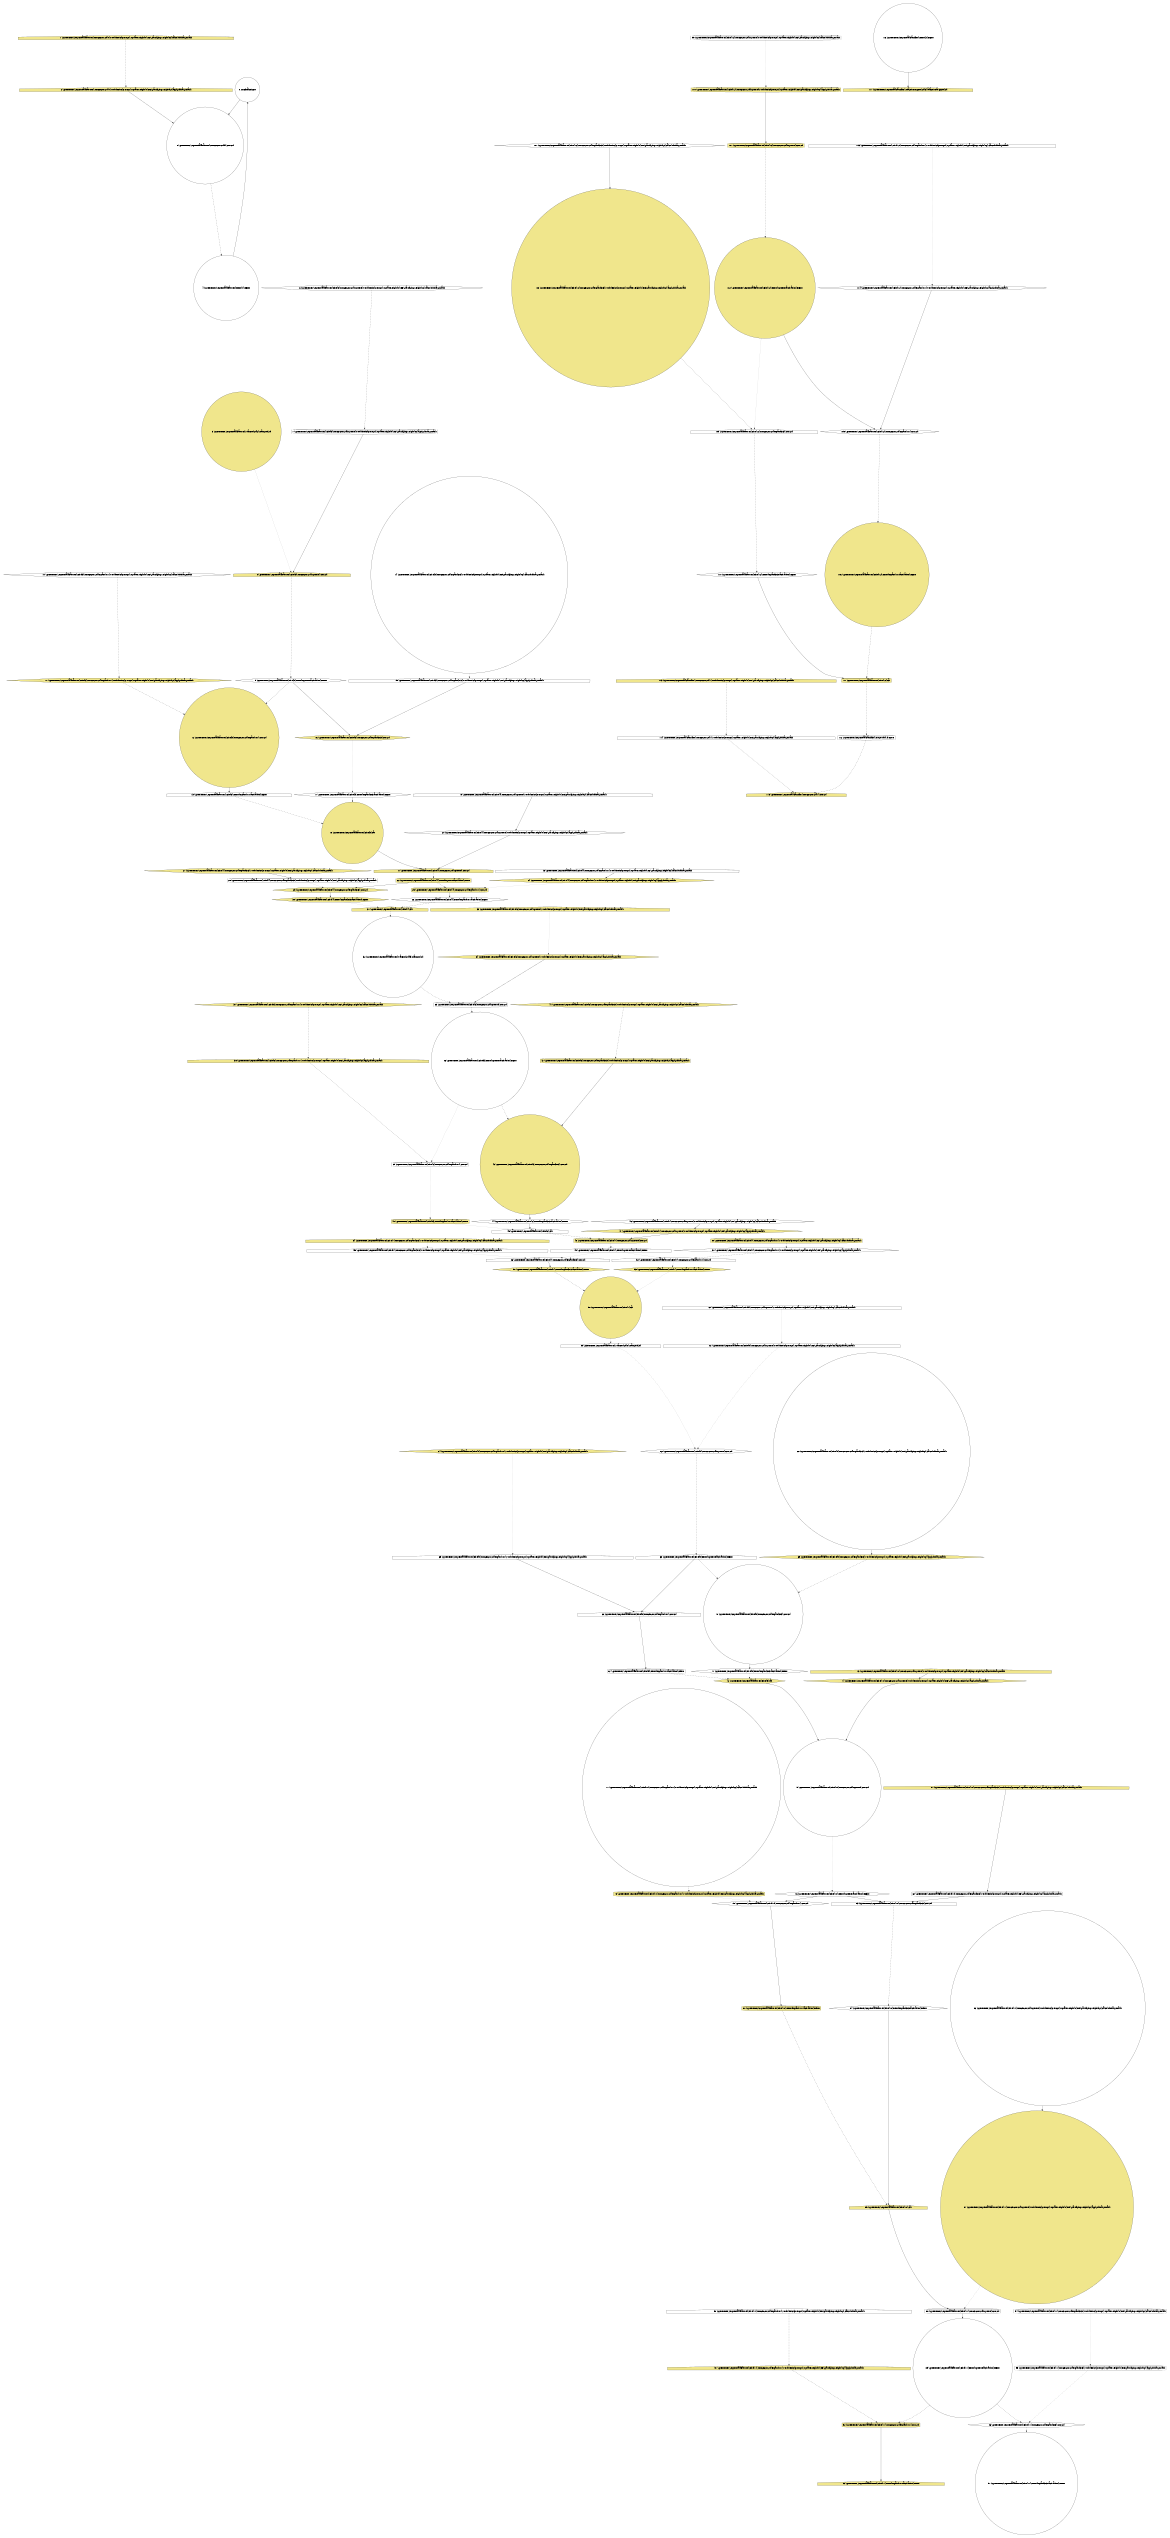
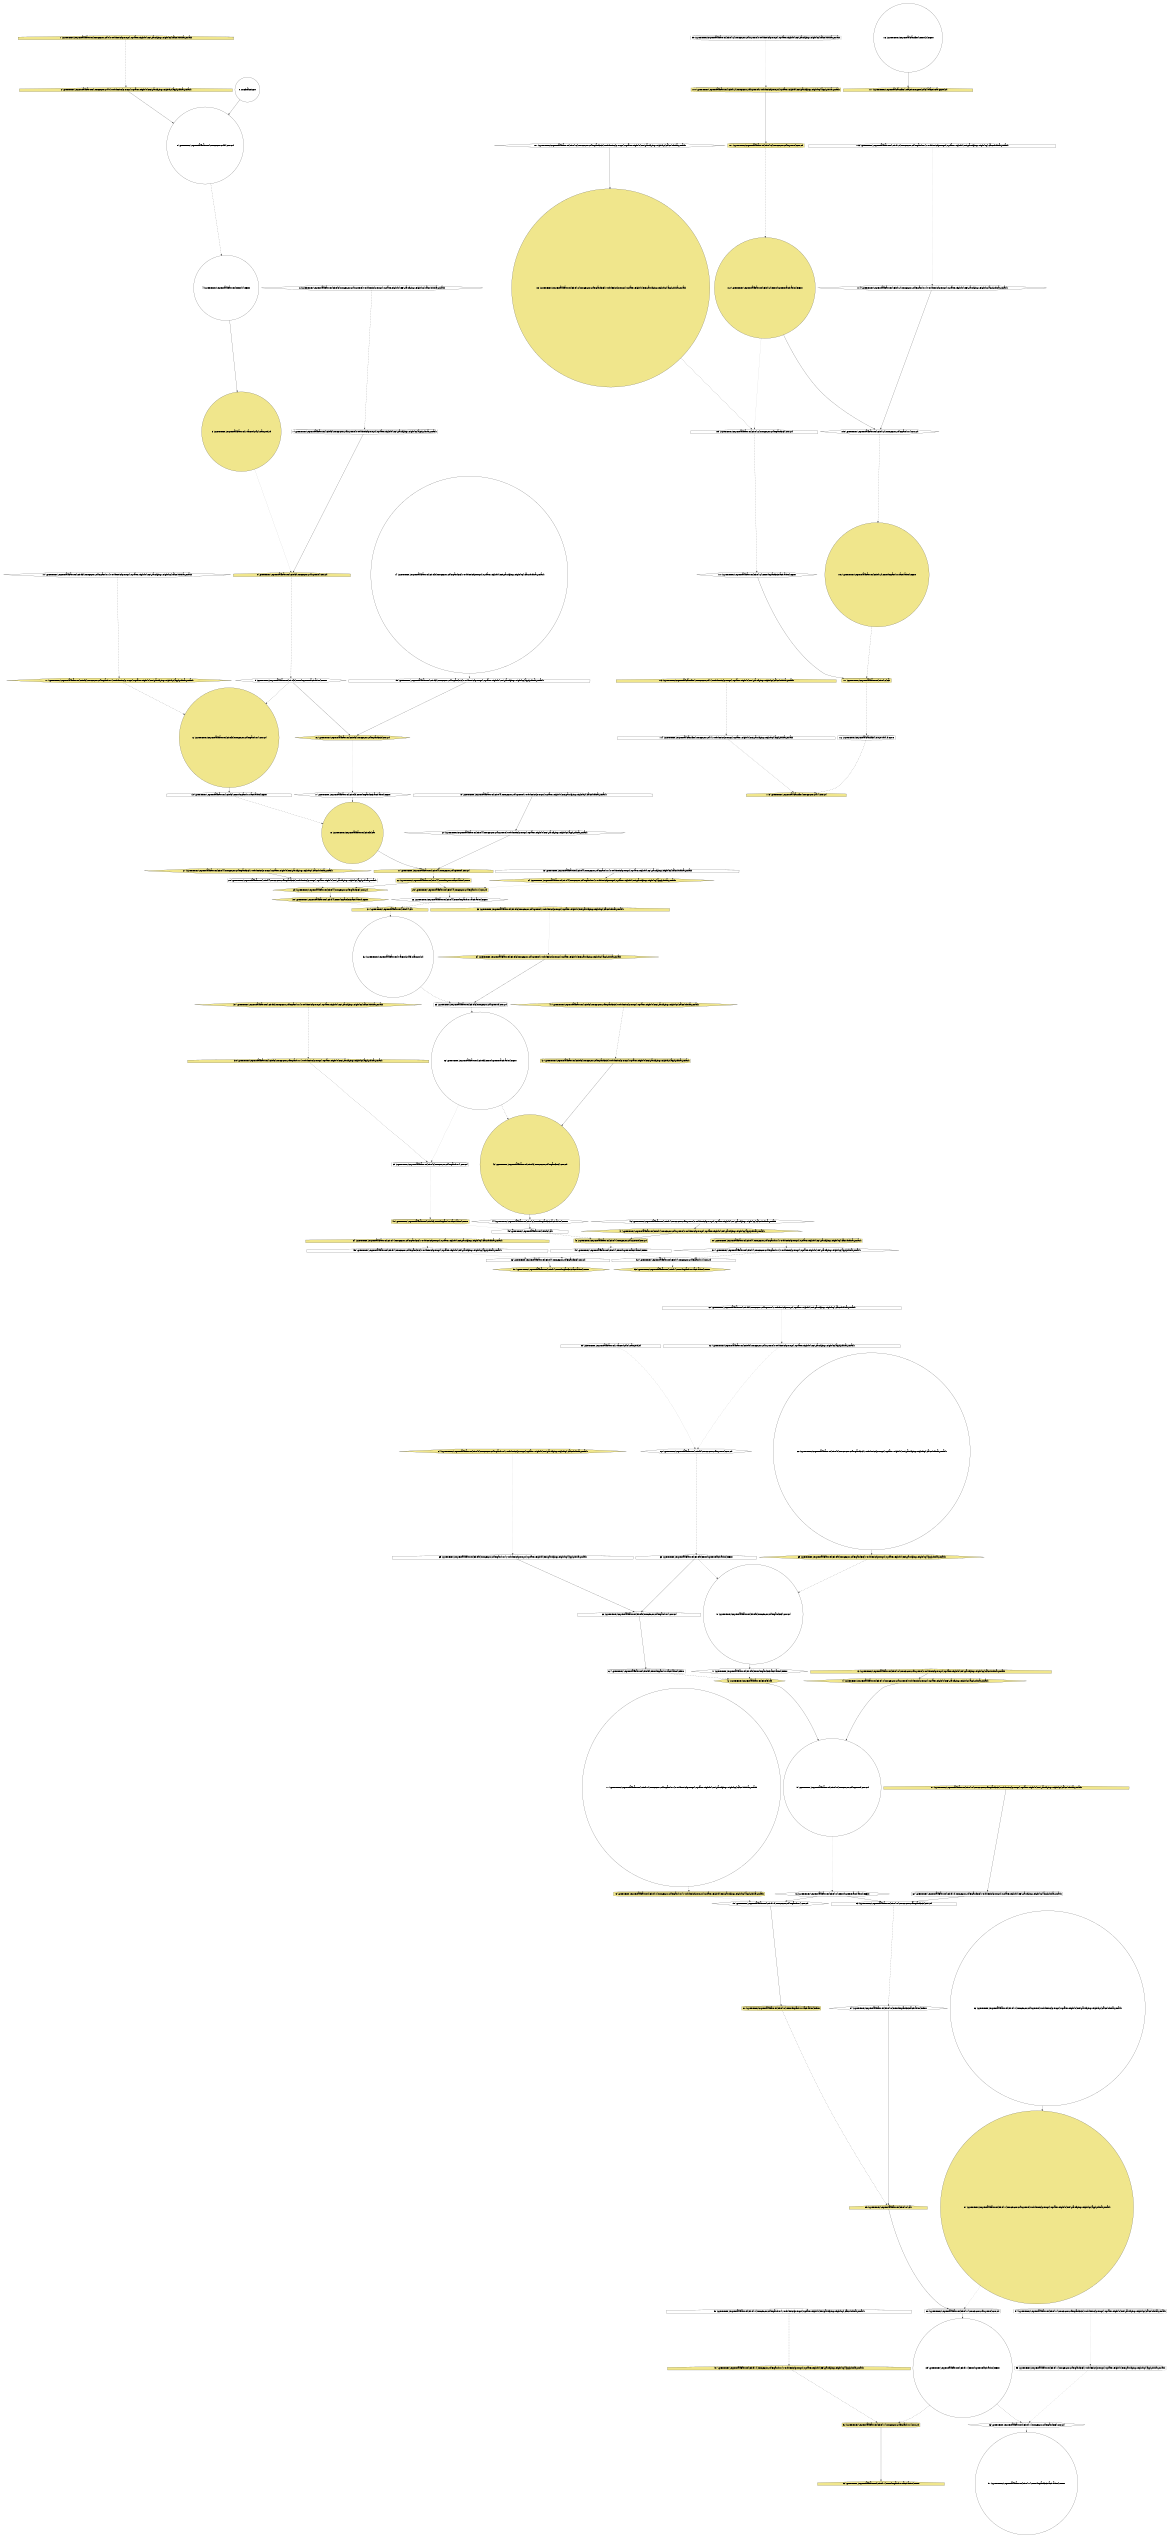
(245, 180) -> (233, 356)
(611, 1308) -> none
